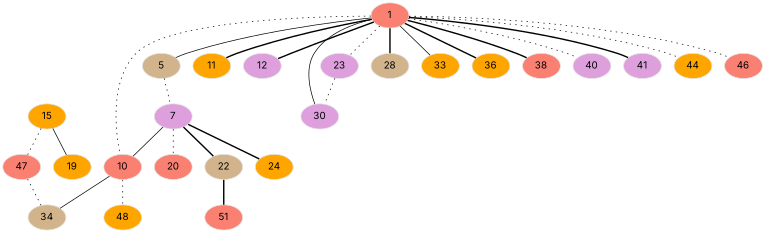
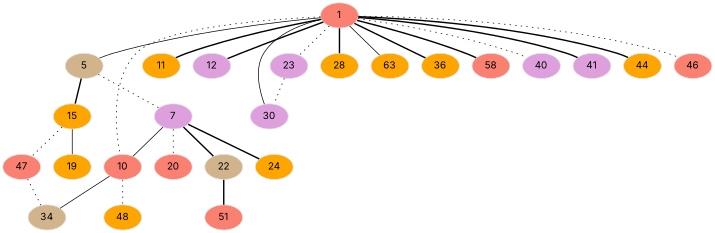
(545, 28) -> (495, 28)
(390, 66) -> (339, 66)
(440, 66) -> (390, 66)
(541, 66) -> (491, 66)
none -> (78, 91)
